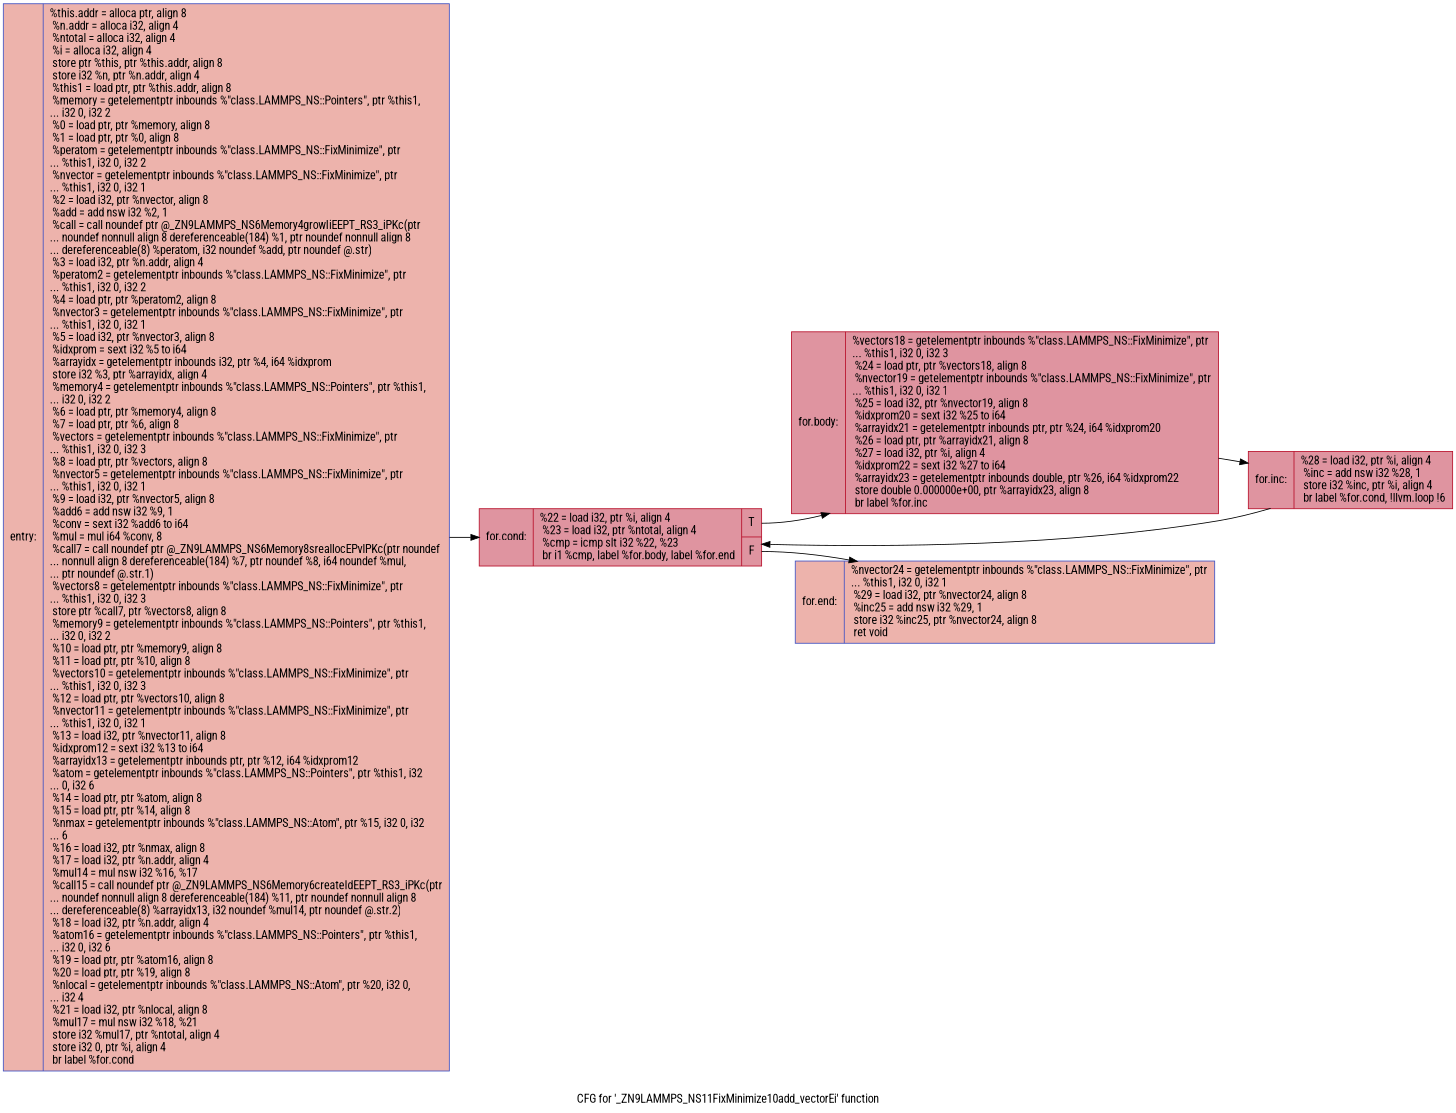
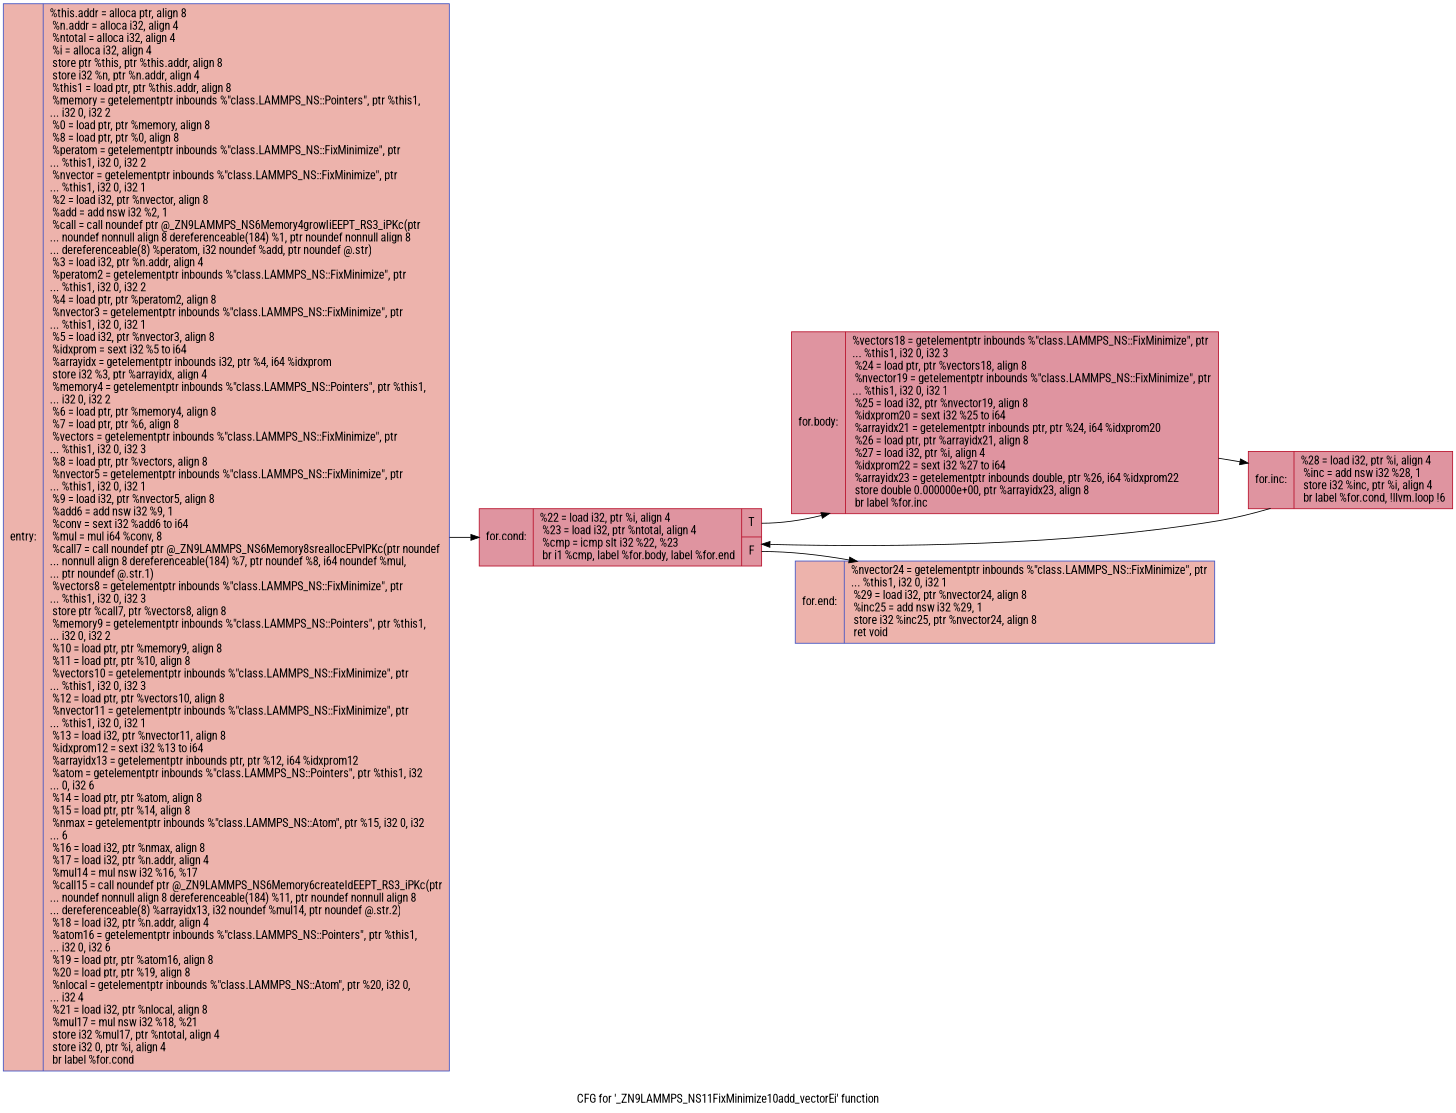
(115, 138) -> (115, 138)
